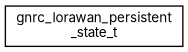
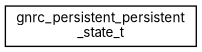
(94, 26) -> (101, 26)
